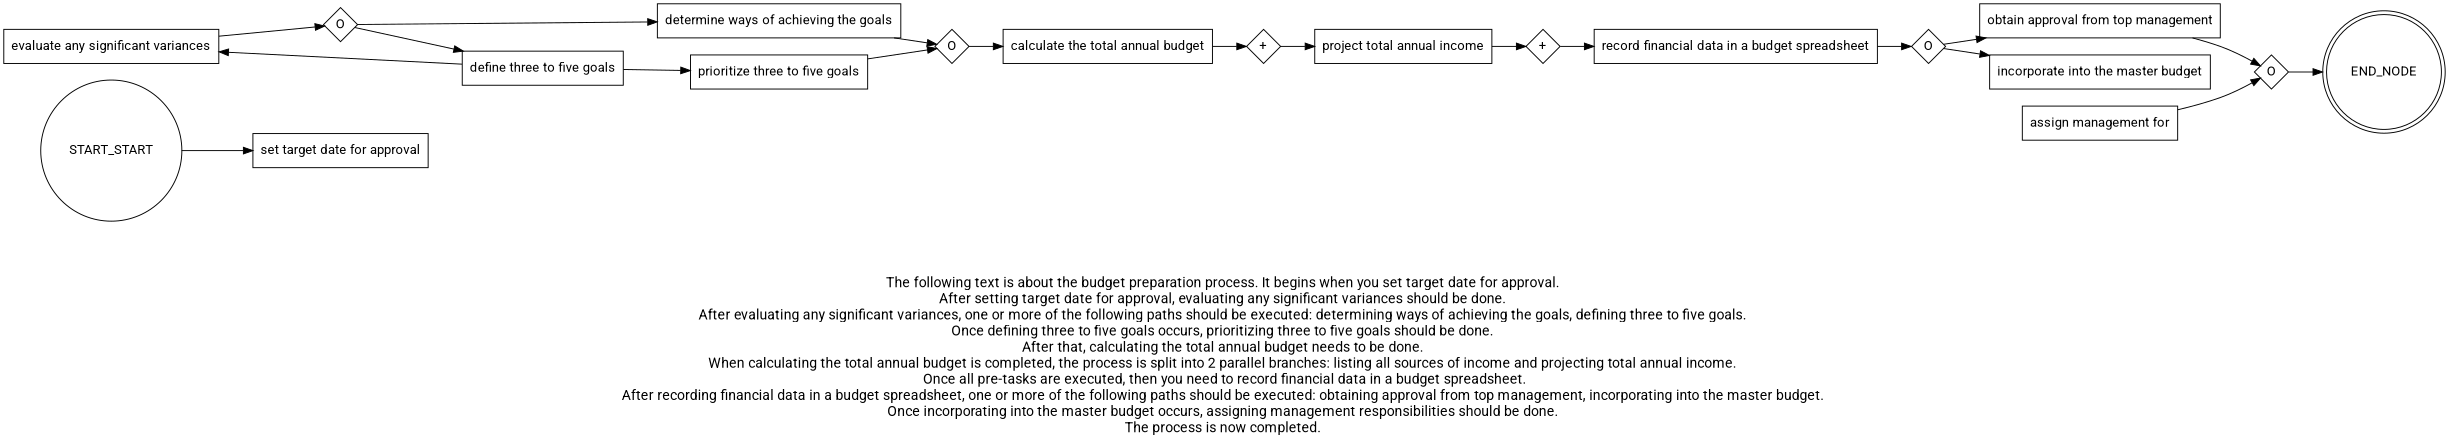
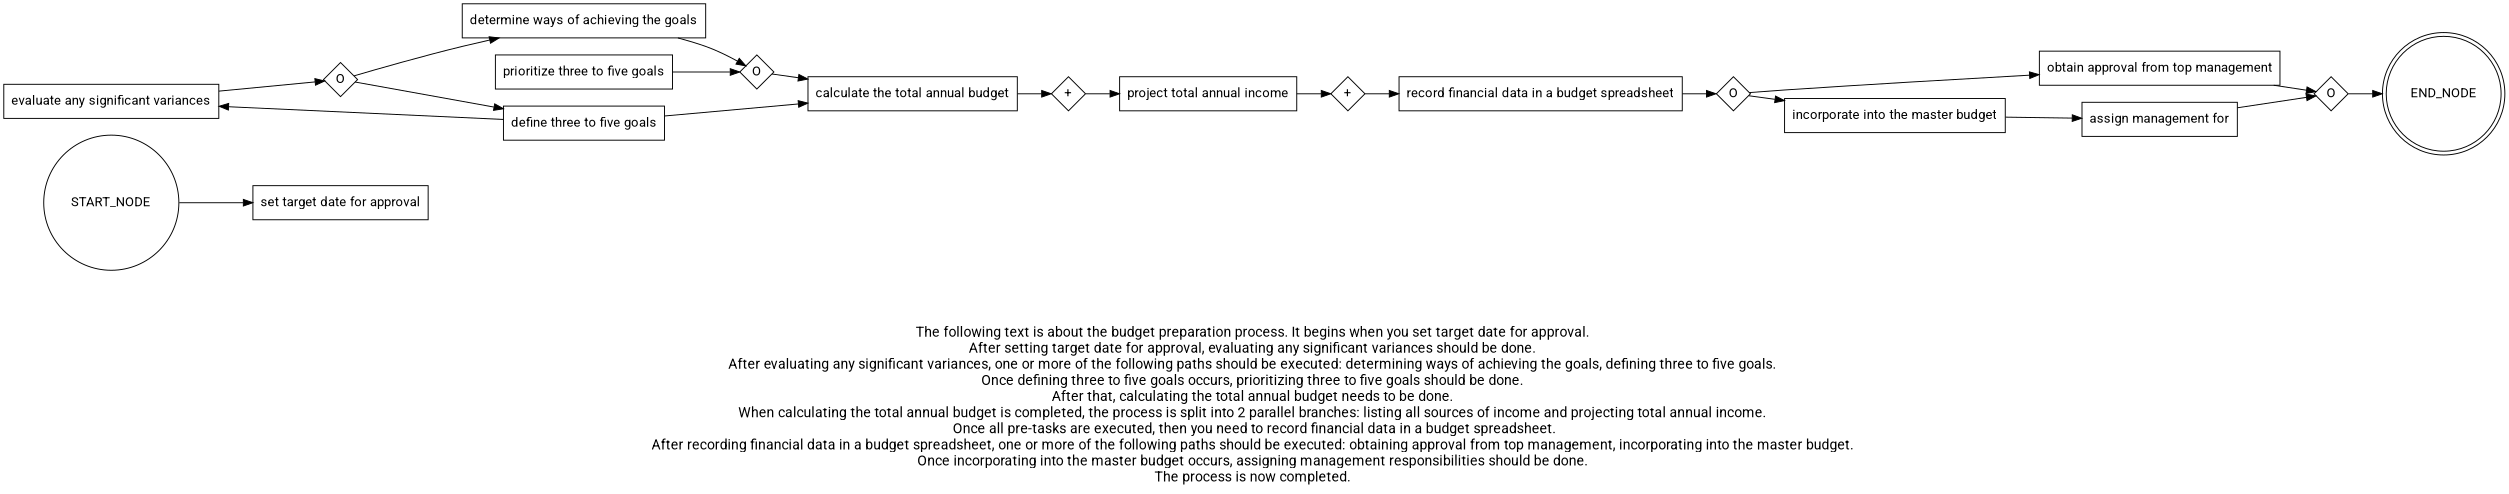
(652, 70) -> (732, 110)
none -> (2039, 118)
(111, 151) -> (111, 203)
